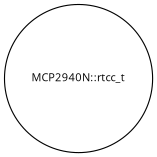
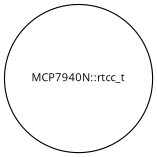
(79, 79) -> (79, 79)
